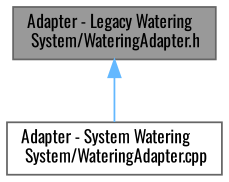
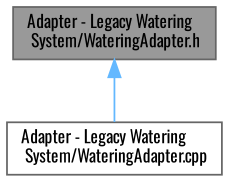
(114, 149) -> (114, 149)
